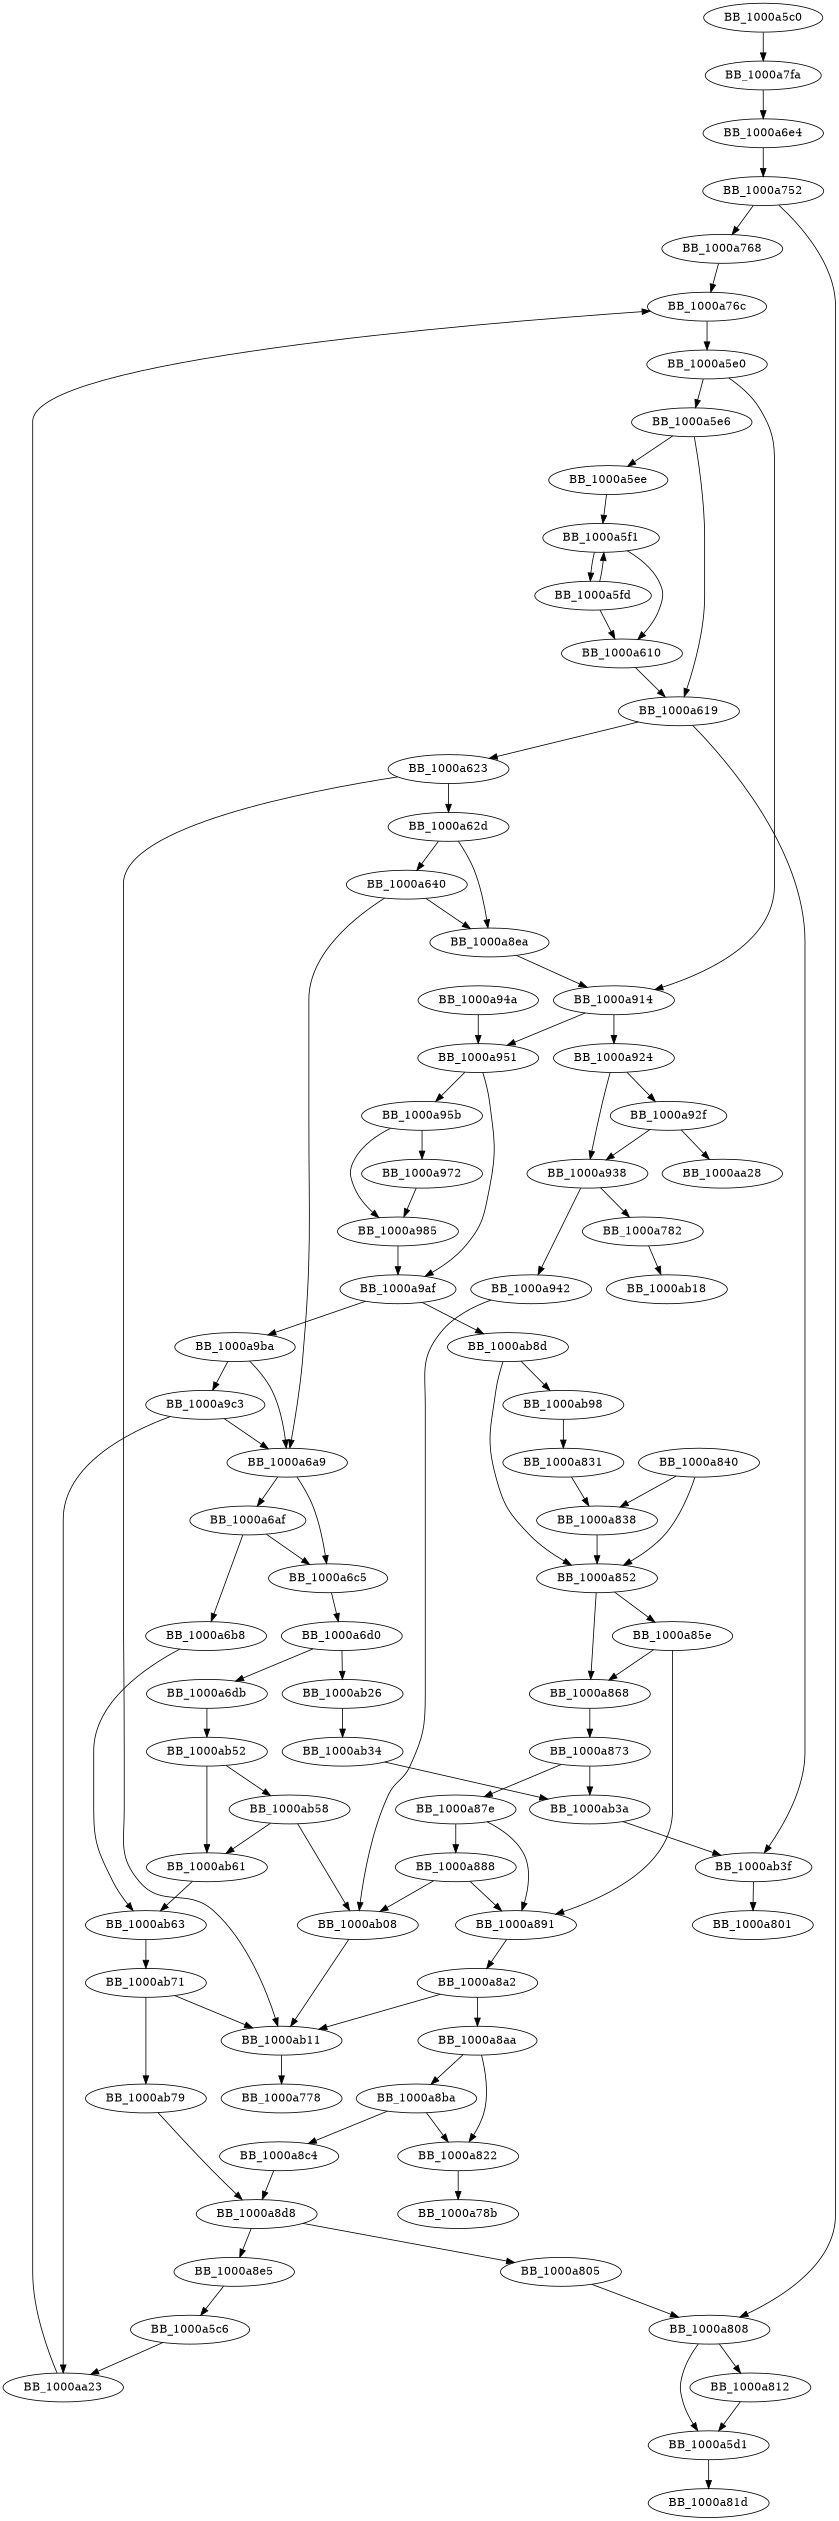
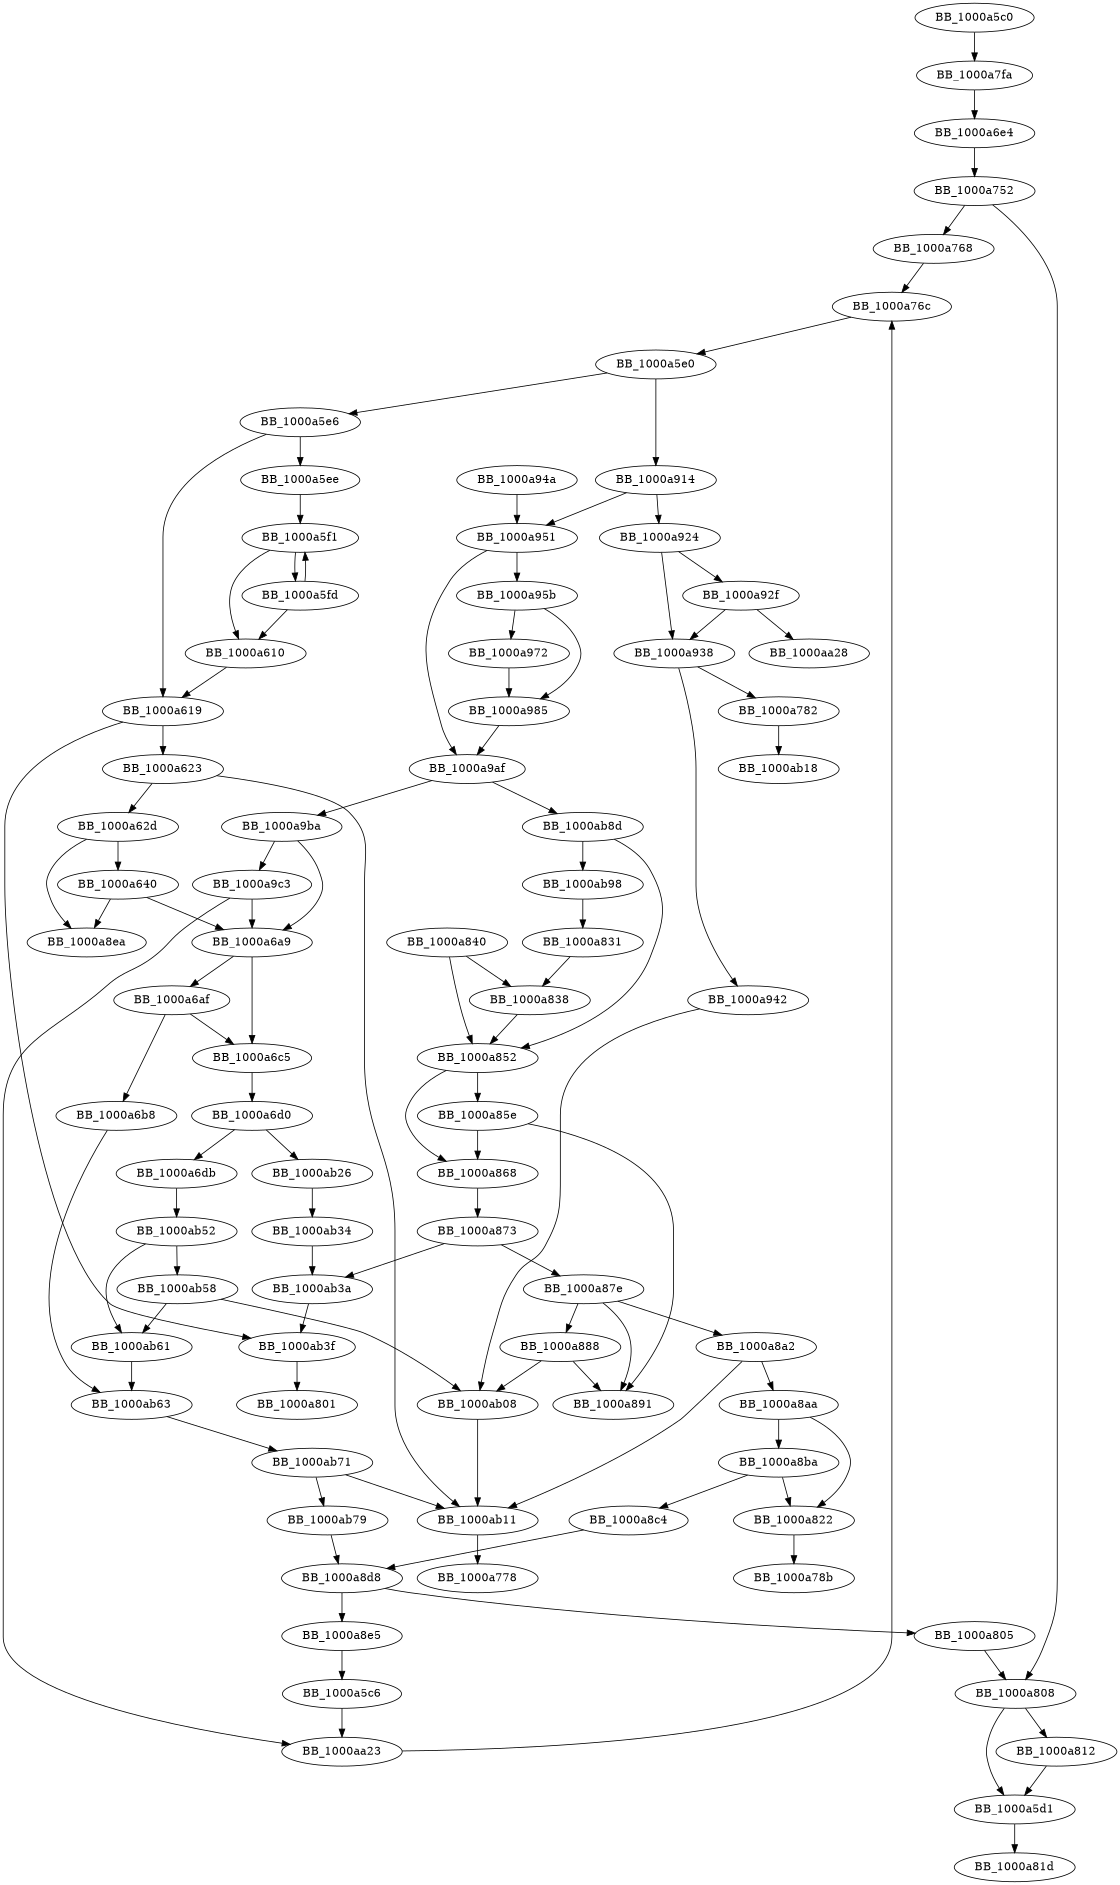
(548, 970) -> none
(499, 1951) -> (664, 1316)
